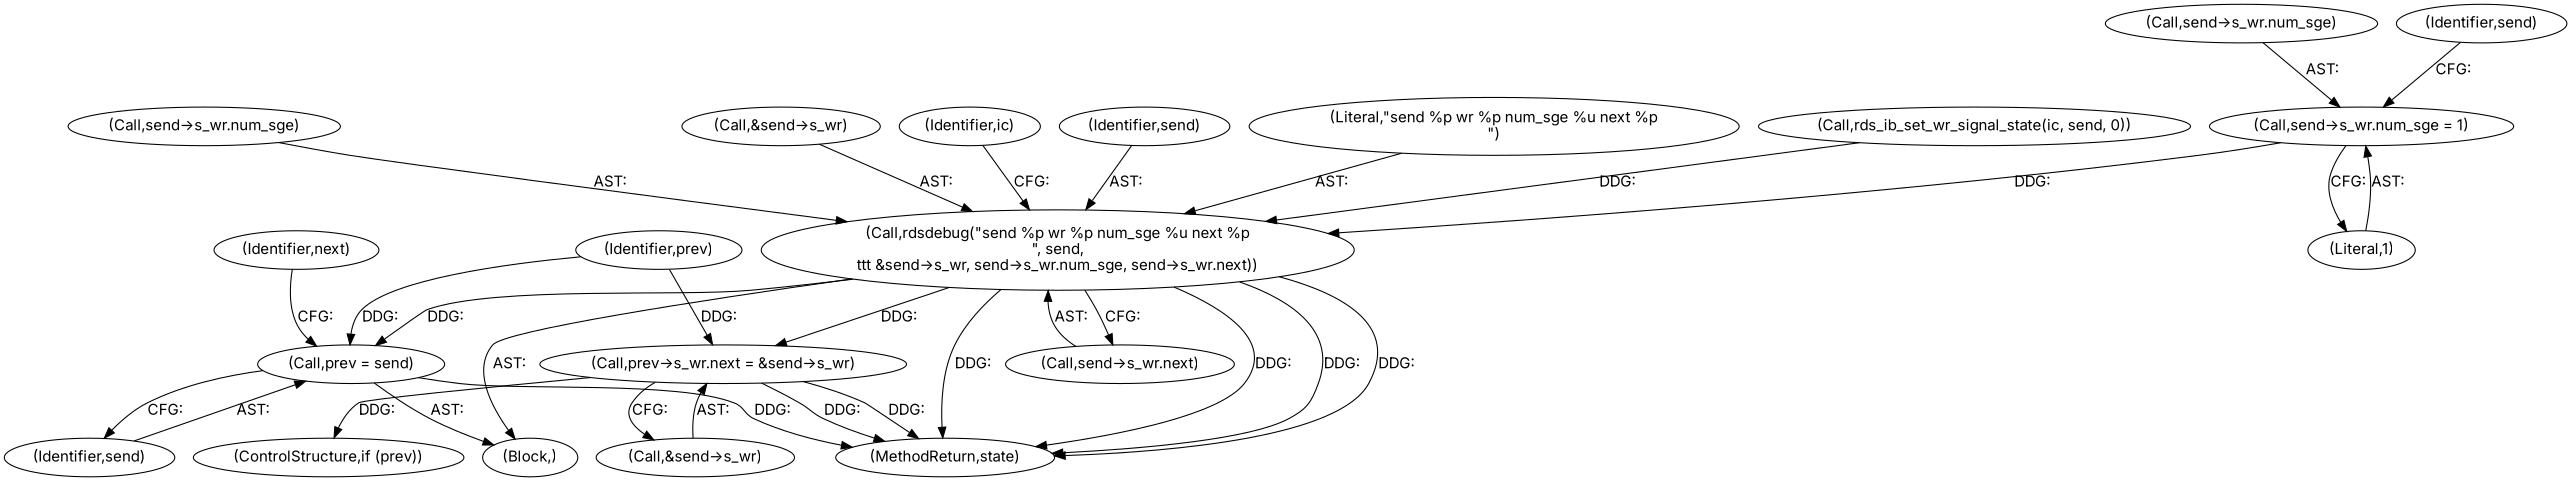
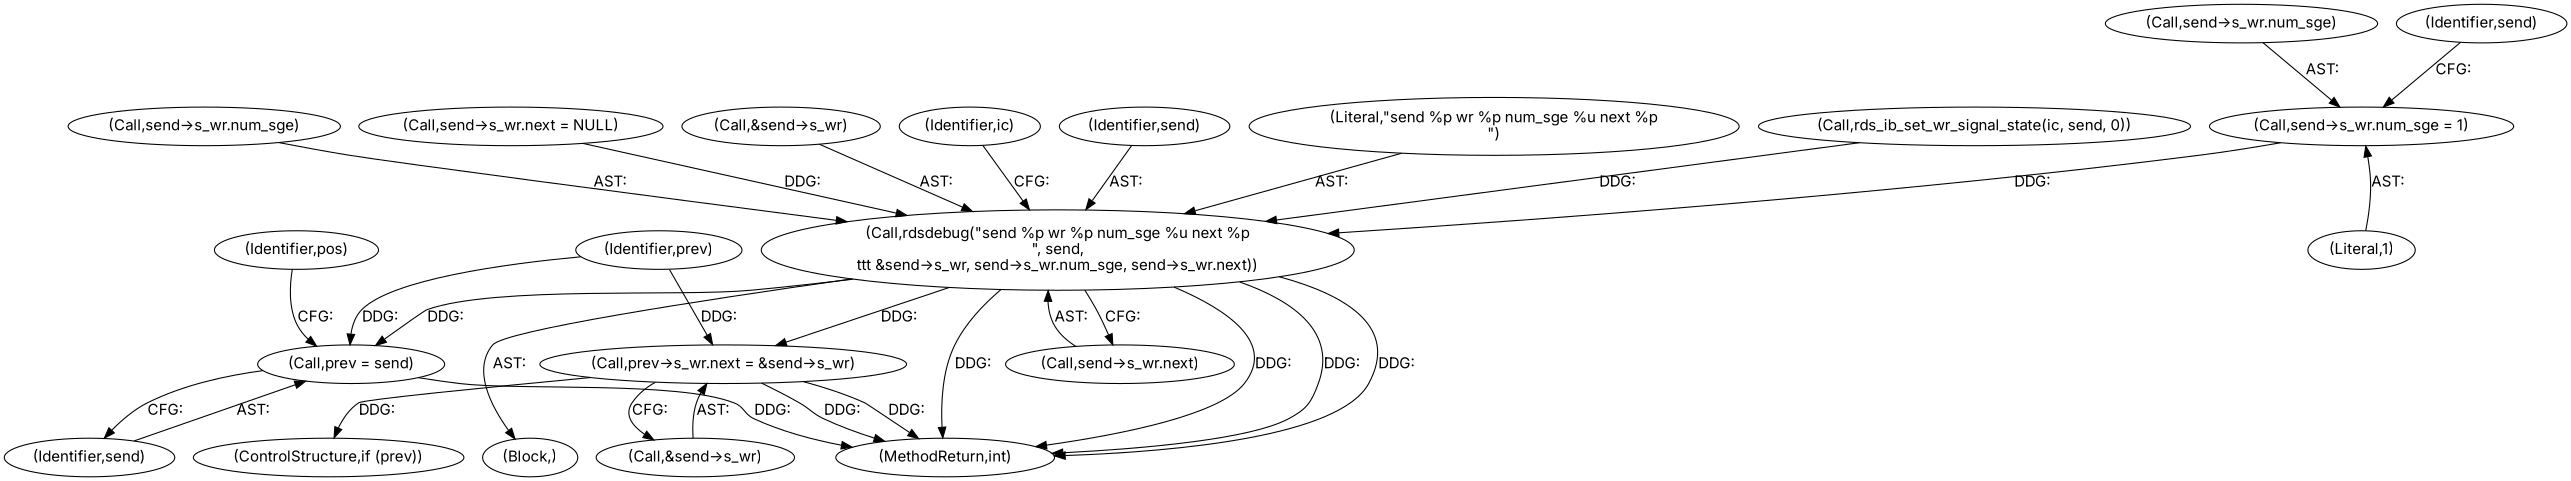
none -> (511, 126)
(2329, 183) -> none
(296, 250) -> (296, 250)
(426, 417) -> none
(945, 458) -> (945, 458)
